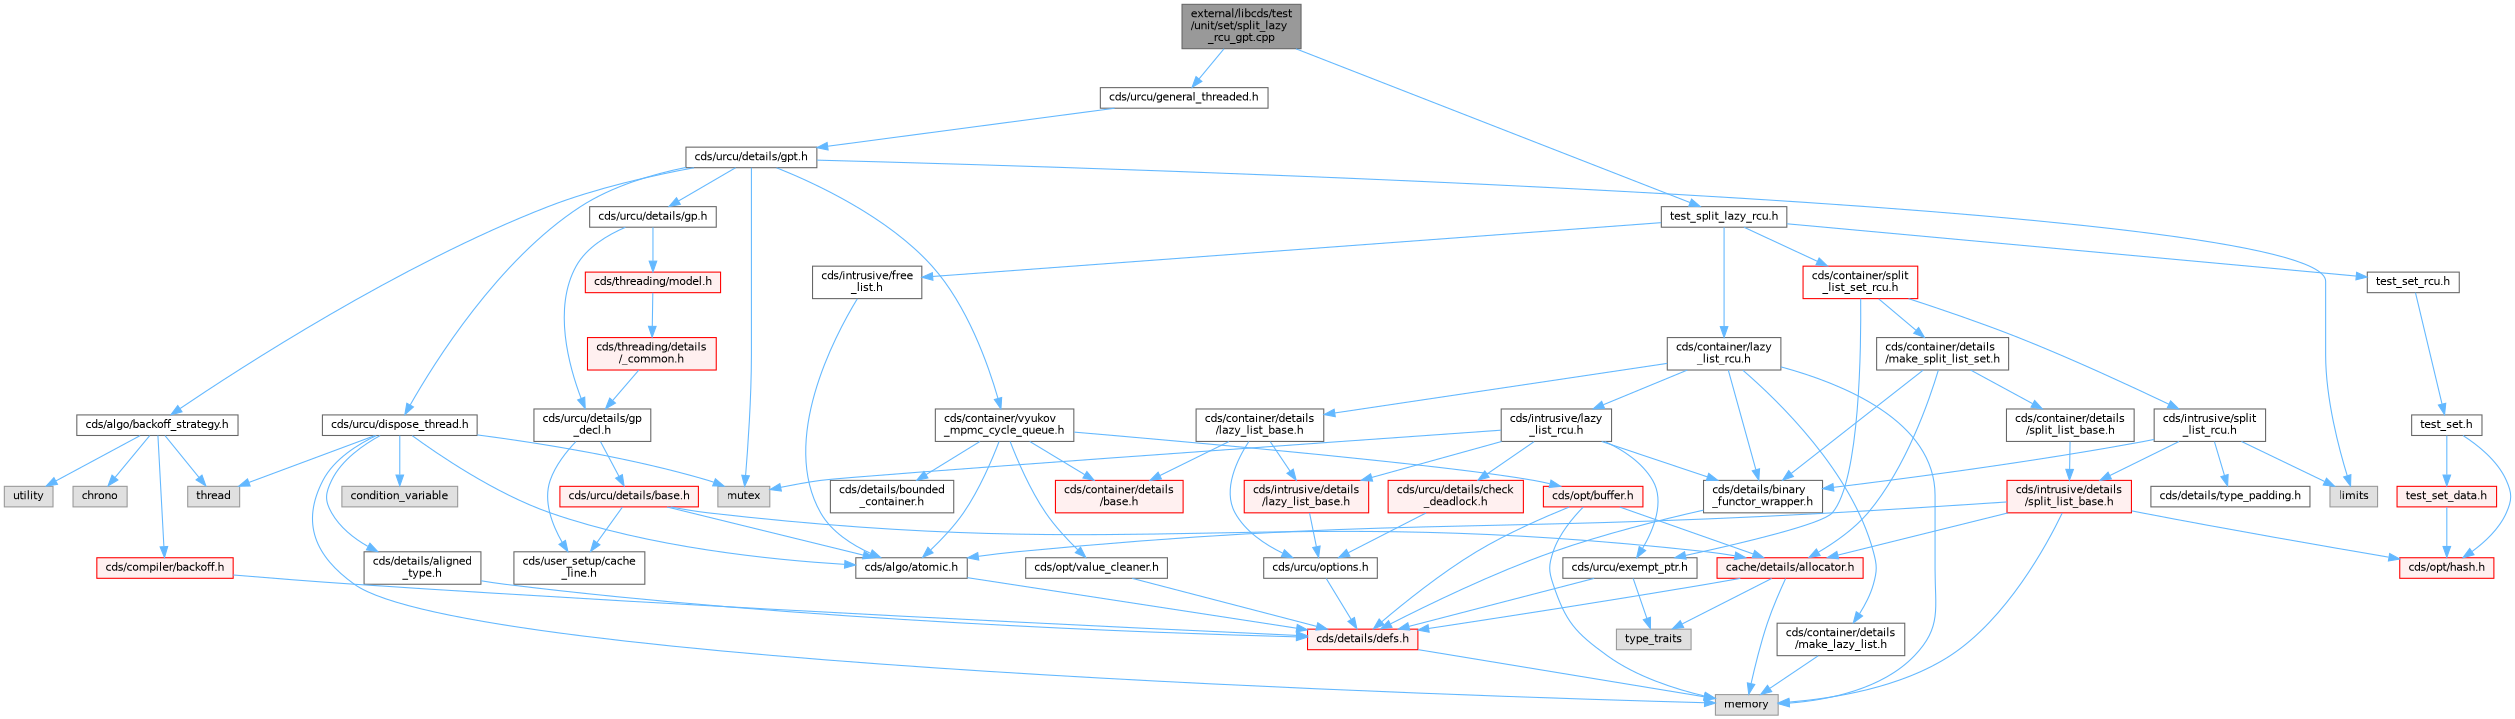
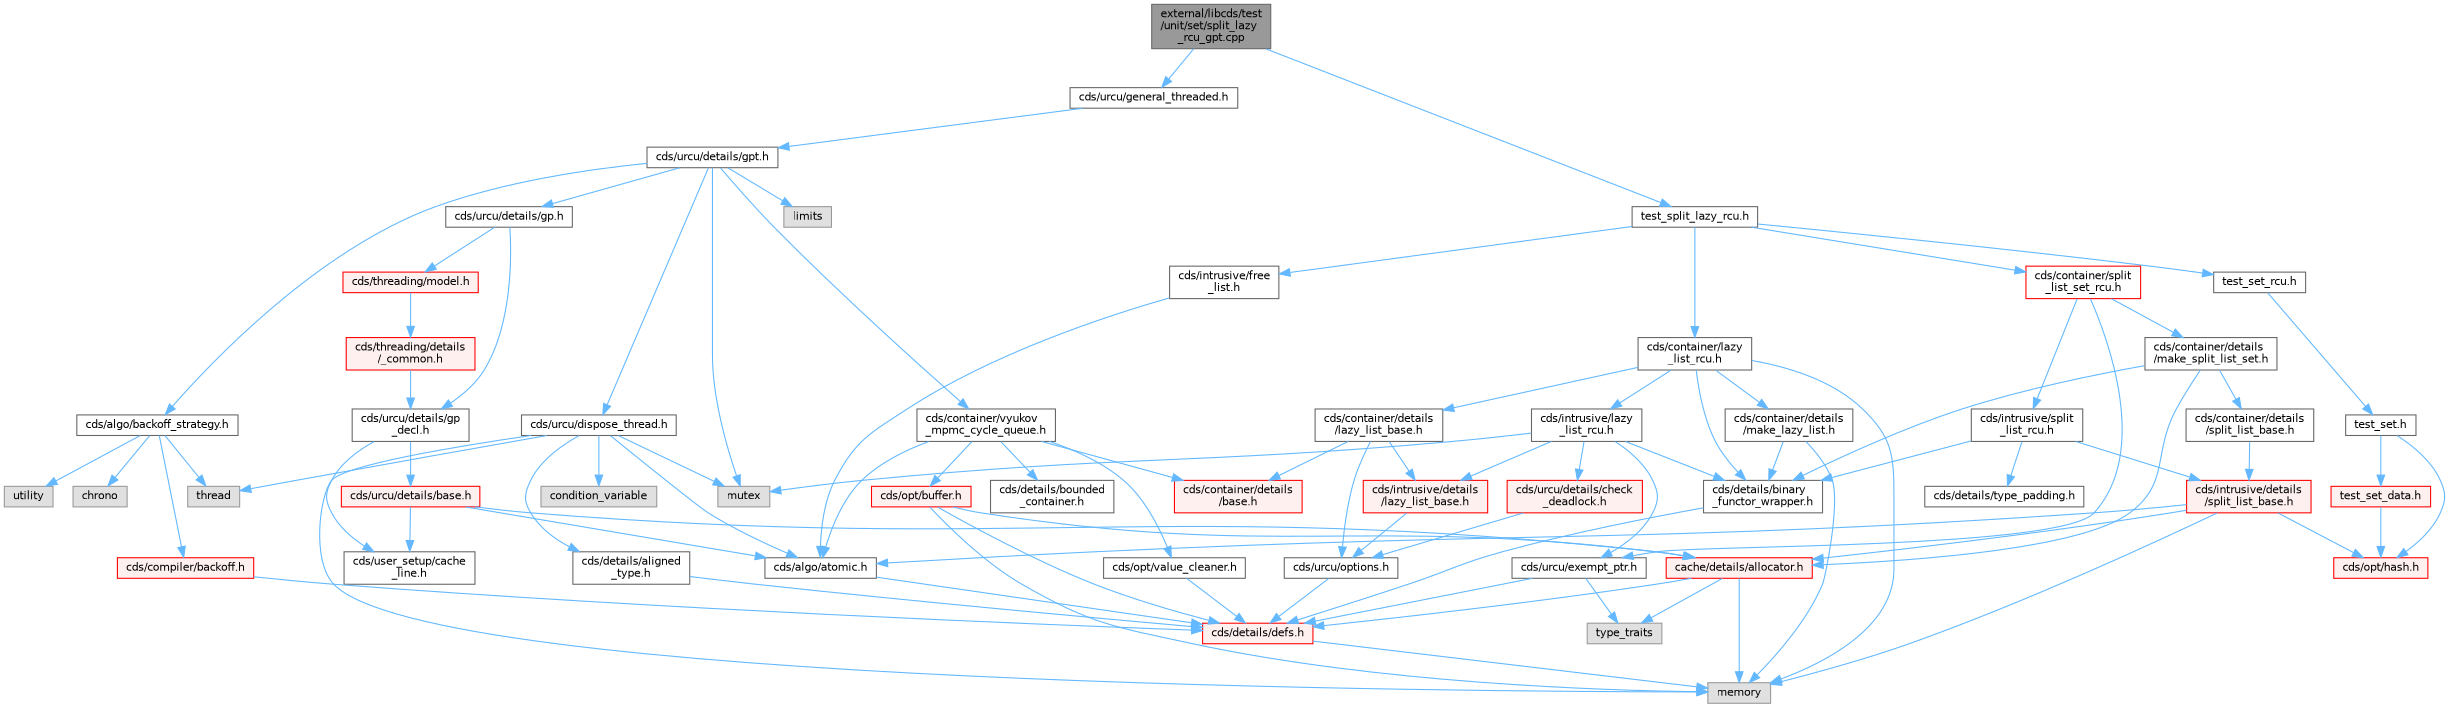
none -> (1778, 456)
(2283, 461) -> none
